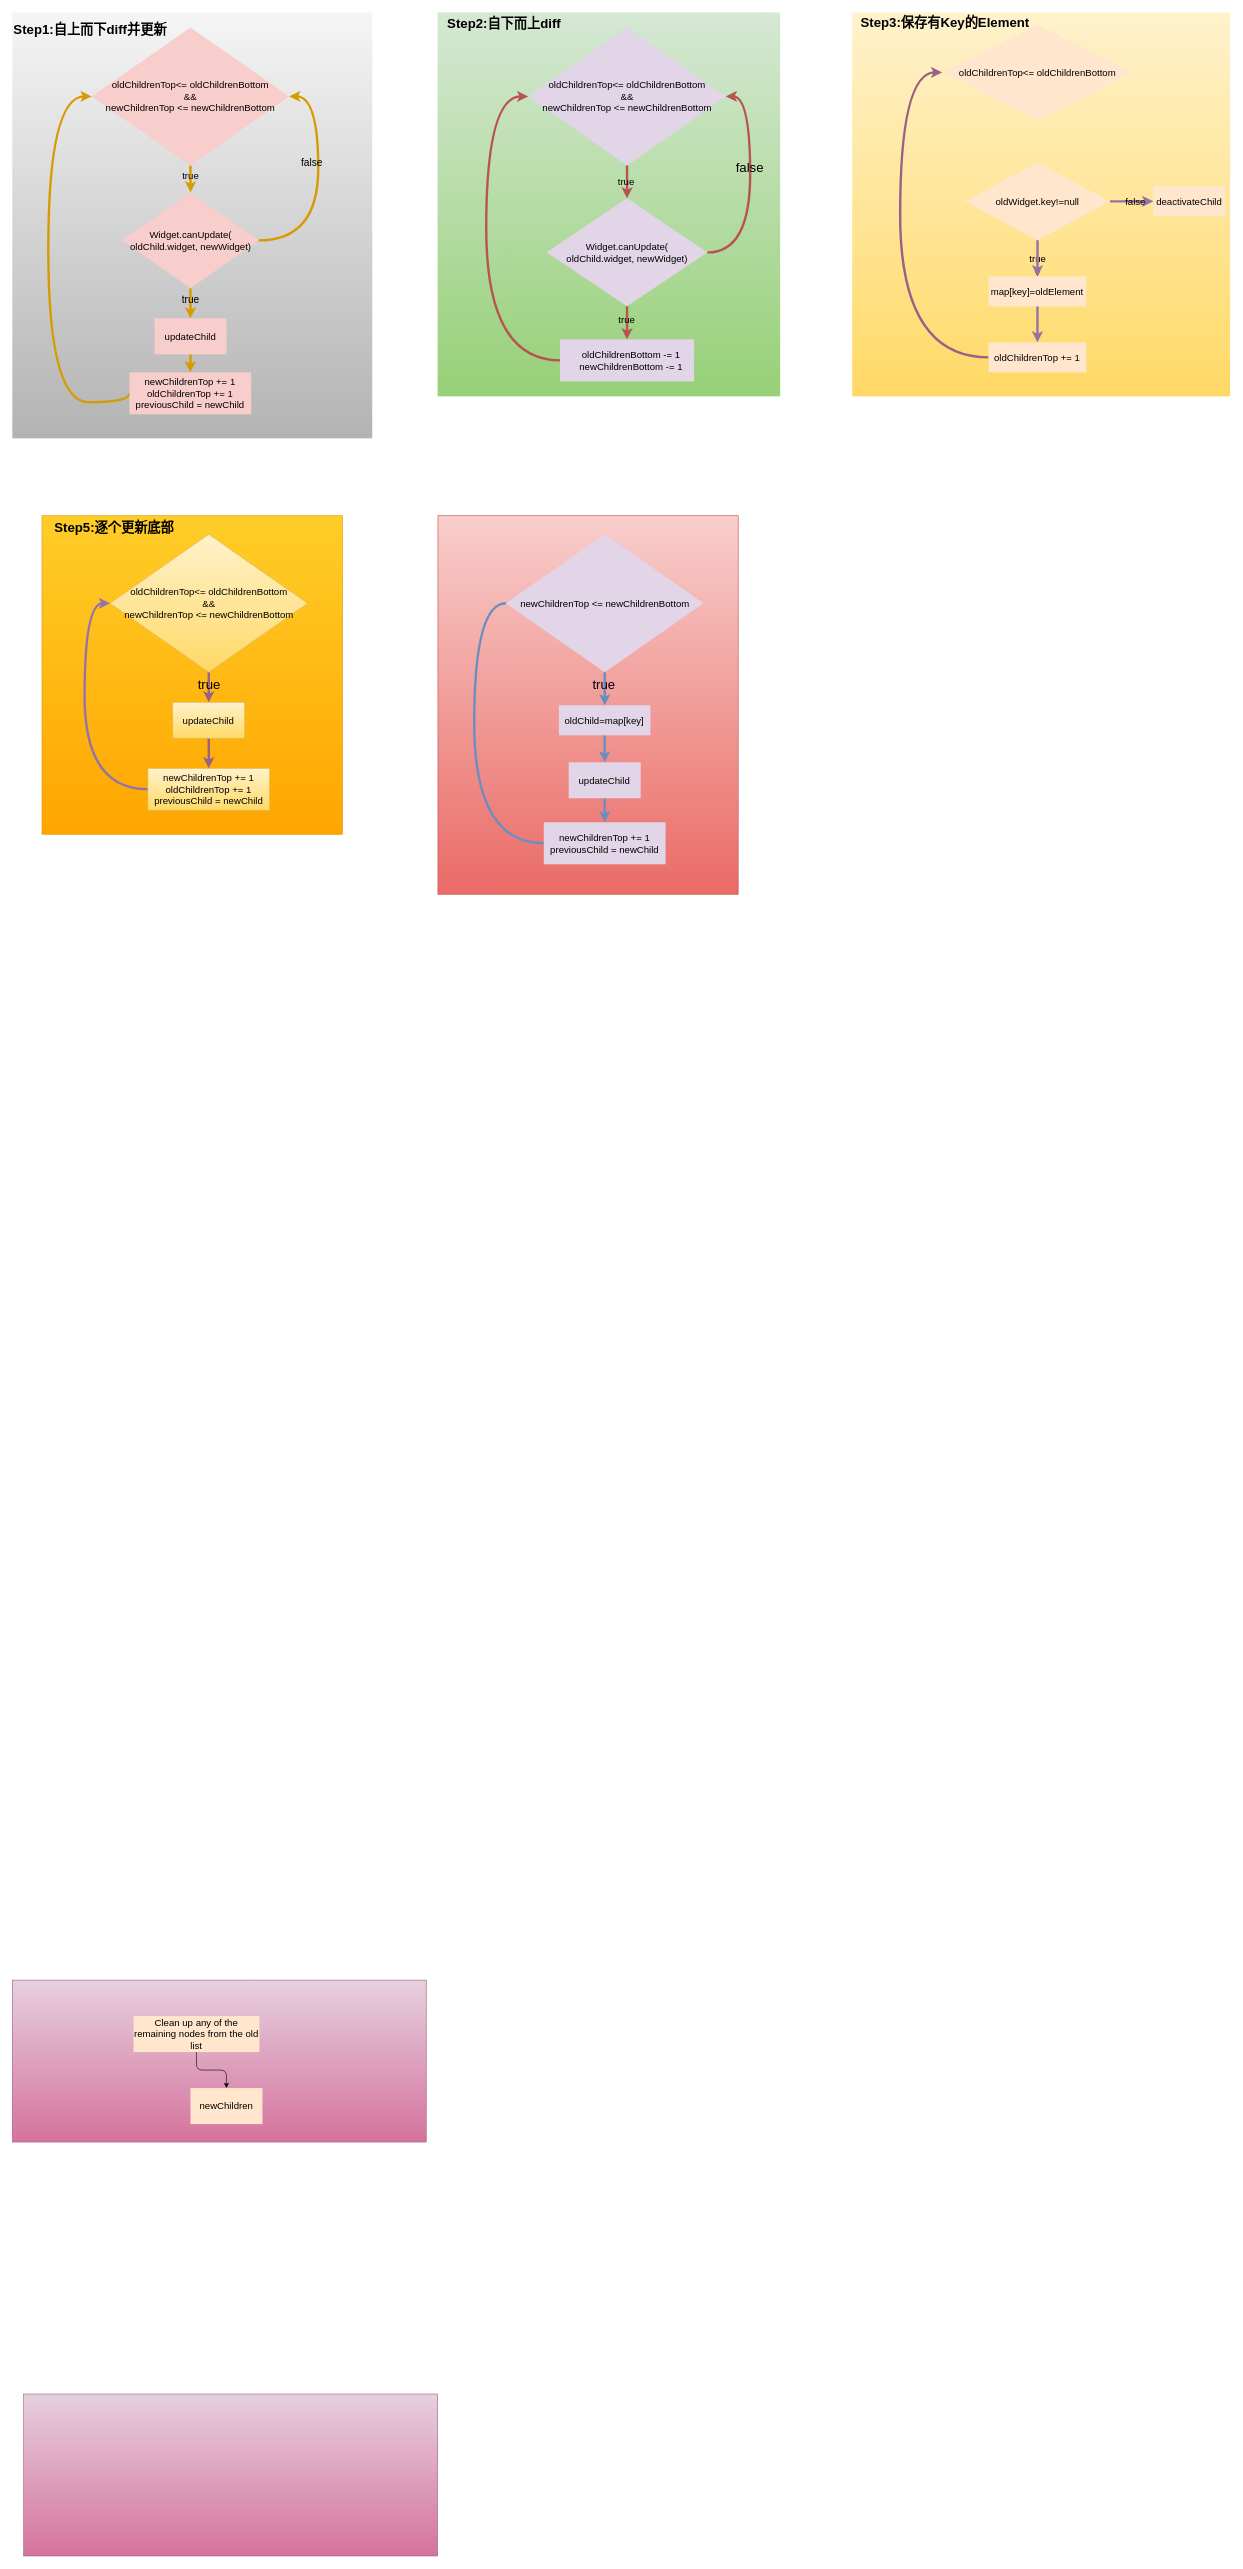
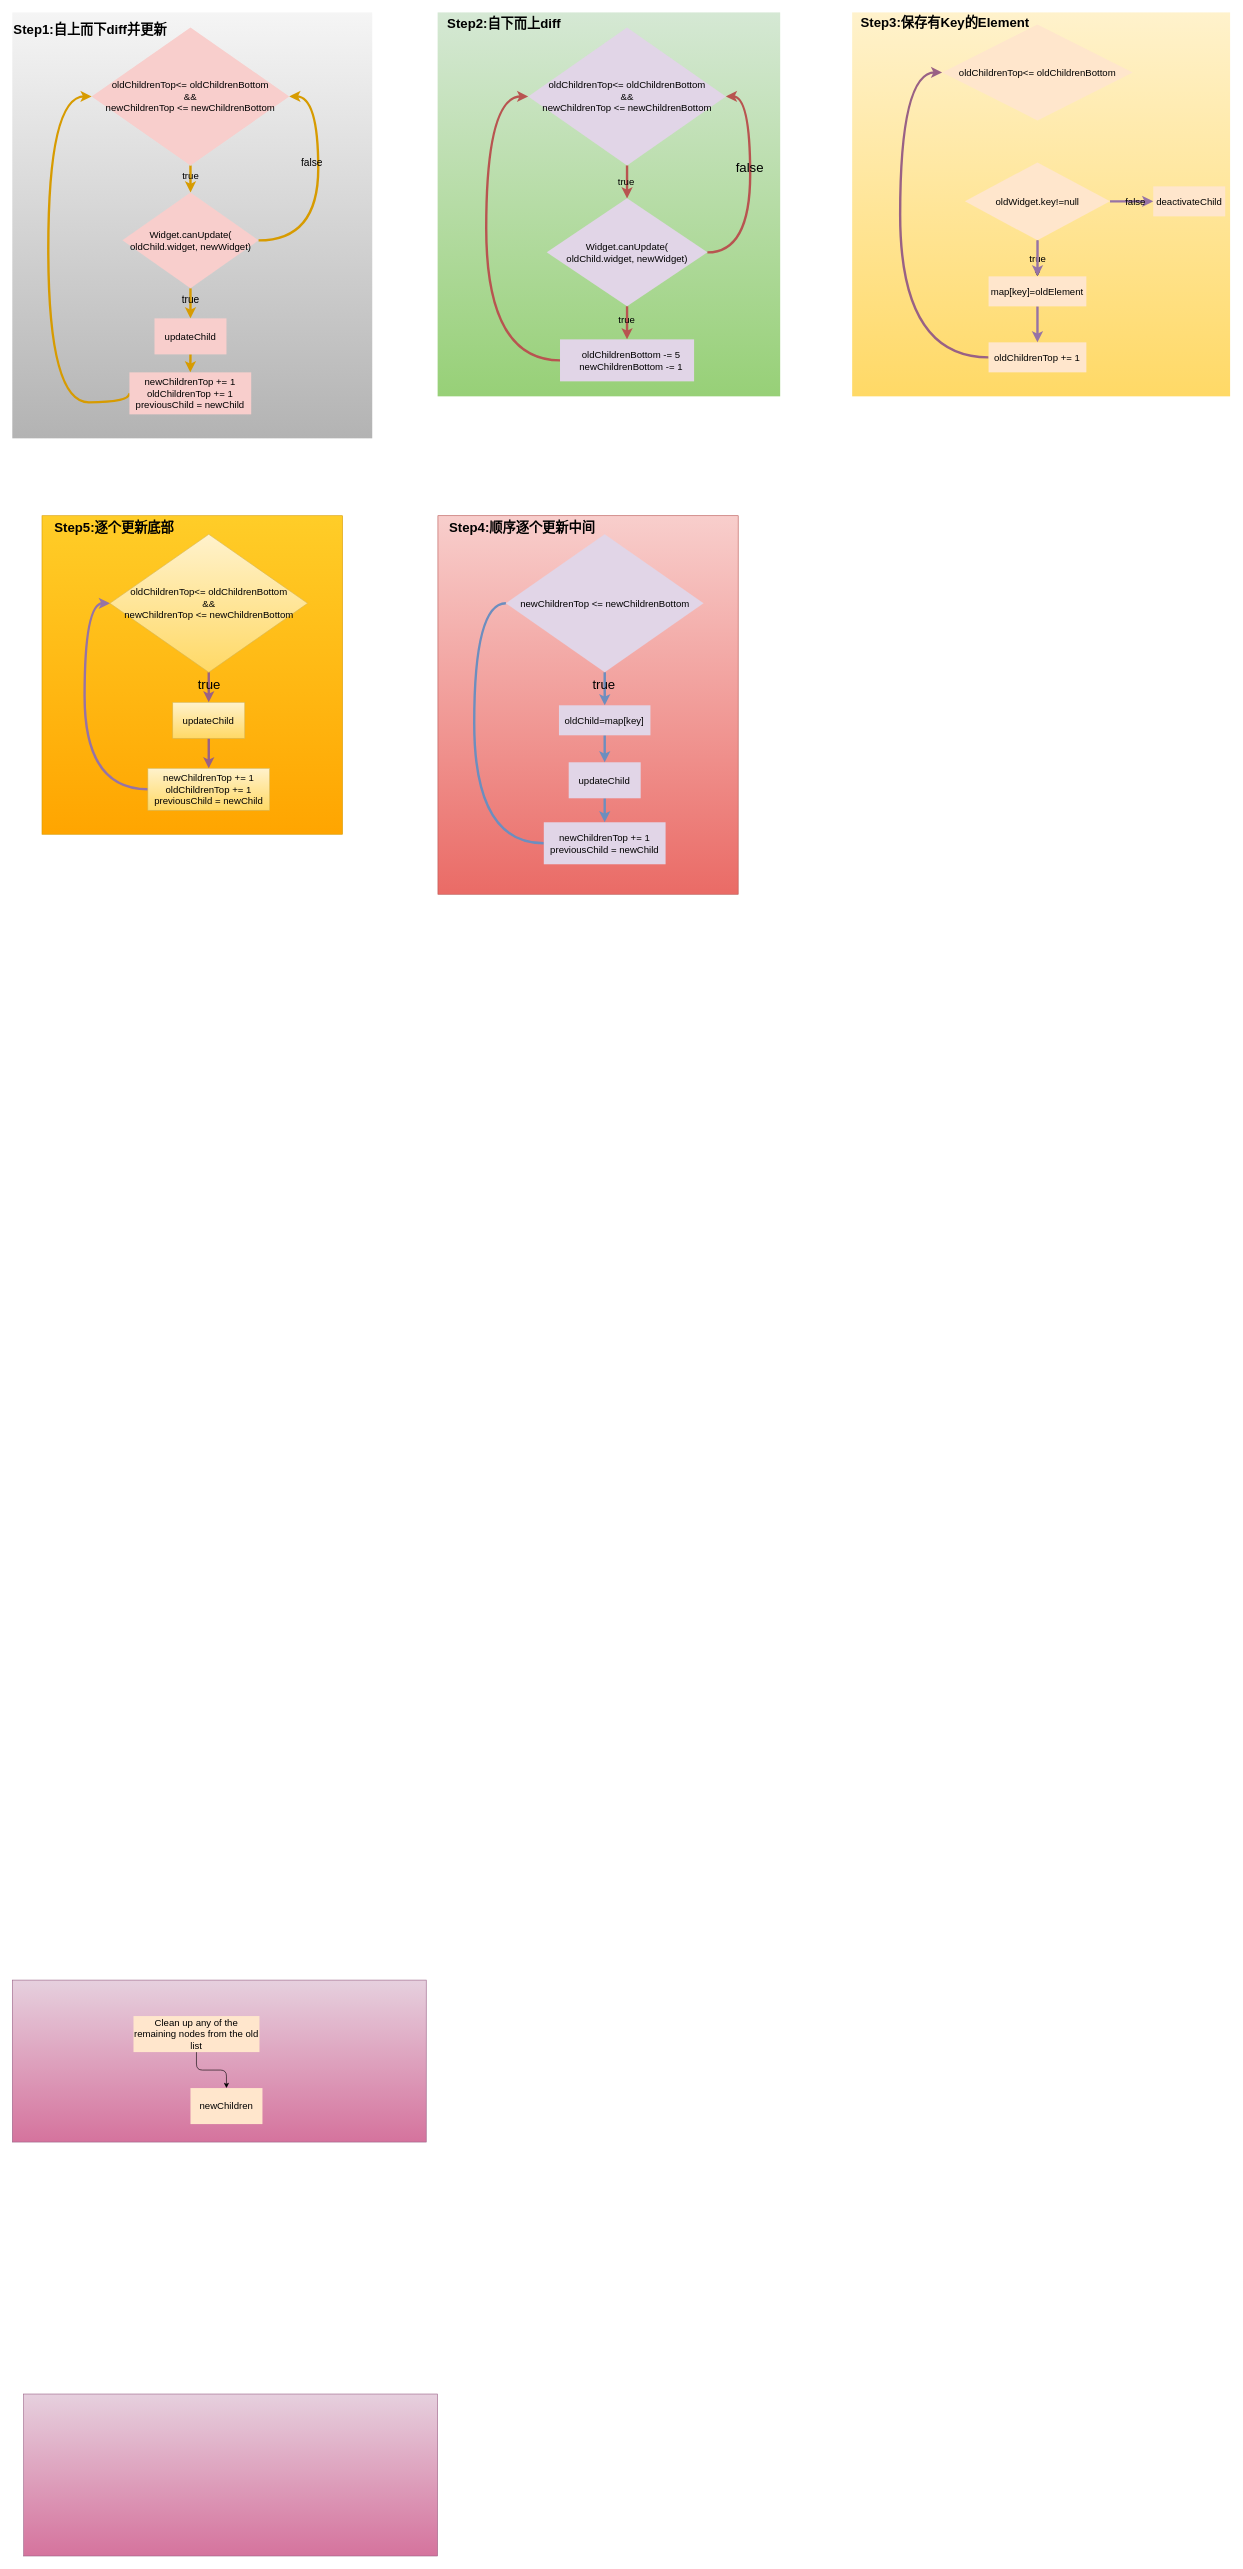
(627, 360) -> (627, 360)
none -> (522, 528)
